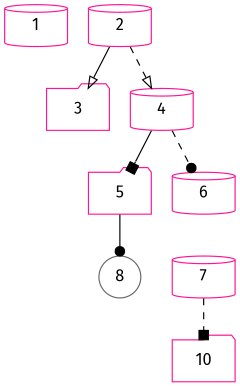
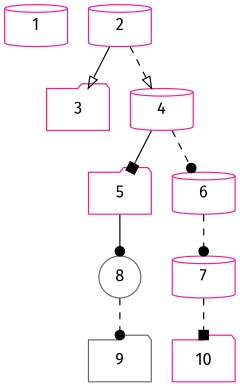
none -> (204, 231)
none -> (120, 361)
